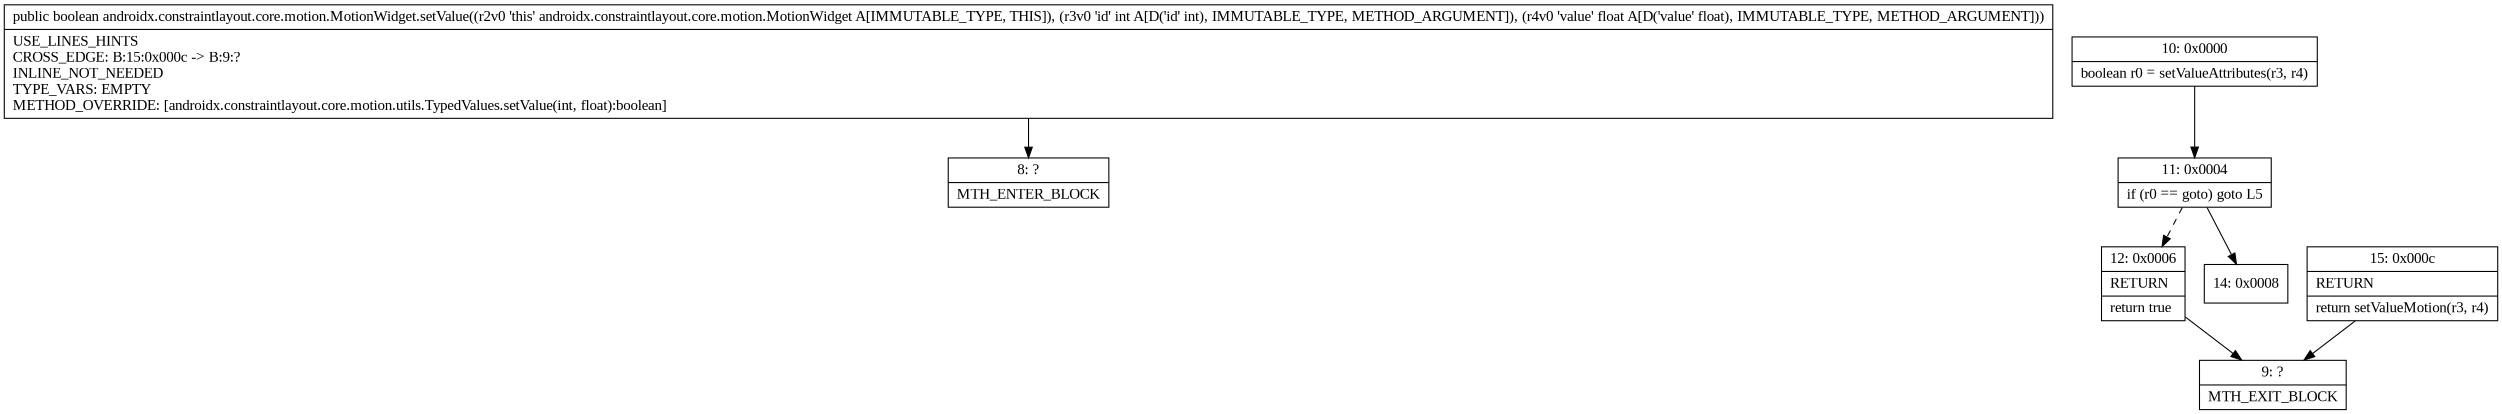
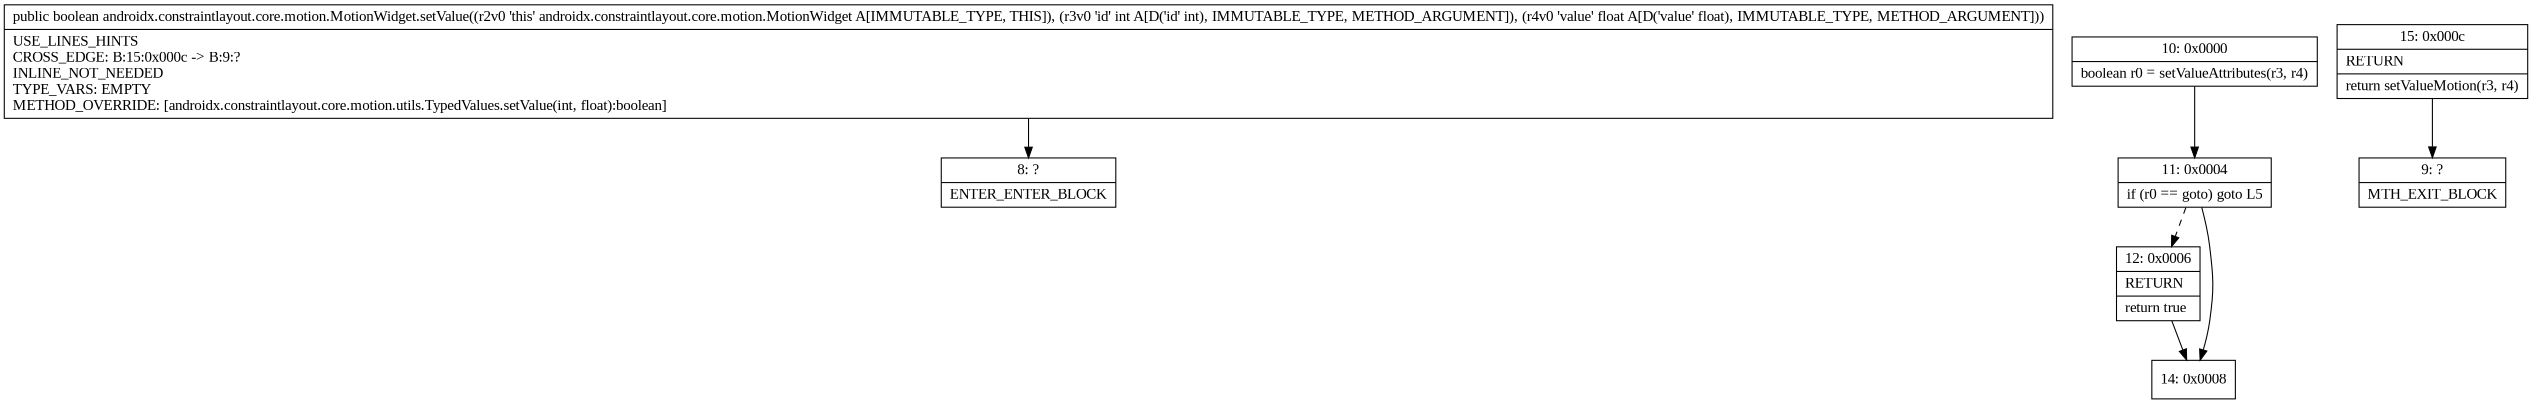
(1029, 194) -> (1029, 194)
(2209, 335) -> (2177, 335)
